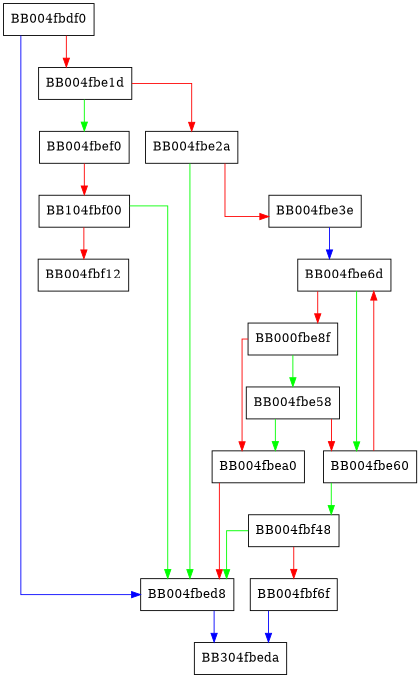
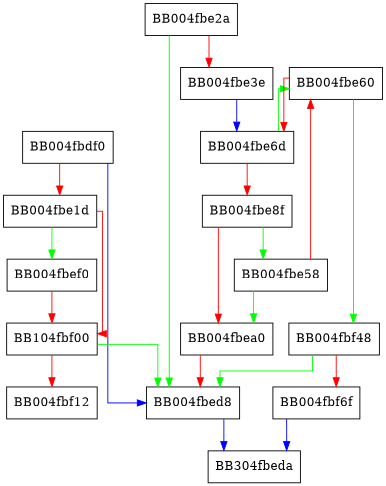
(181, 83) -> (103, 270)
(293, 339) -> (247, 211)
